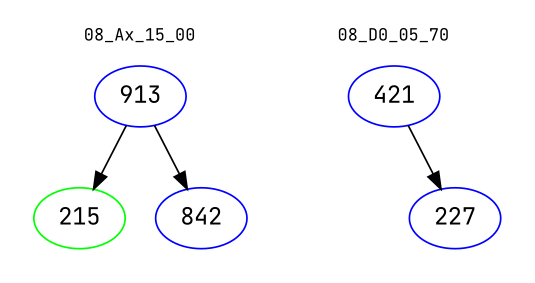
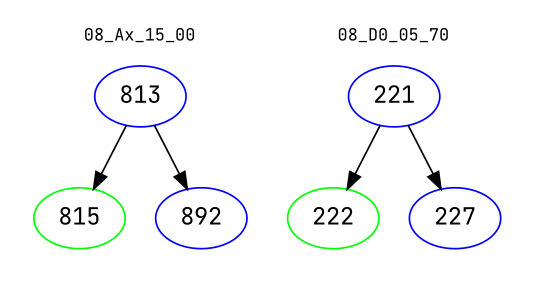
(140, 96) -> (140, 96)
(394, 96) -> (394, 96)
(80, 218) -> (80, 218)
(201, 218) -> (201, 218)
none -> (333, 218)
